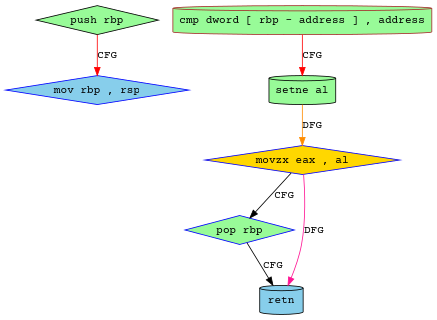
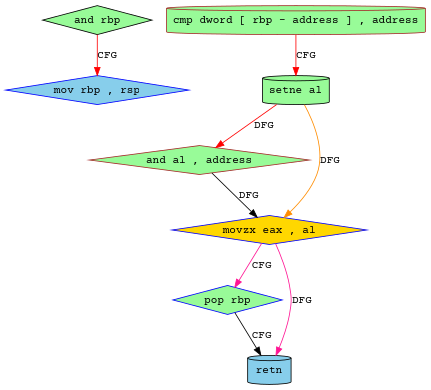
(97, 20) -> (97, 20)
none -> (199, 160)
(273, 193) -> (250, 262)
